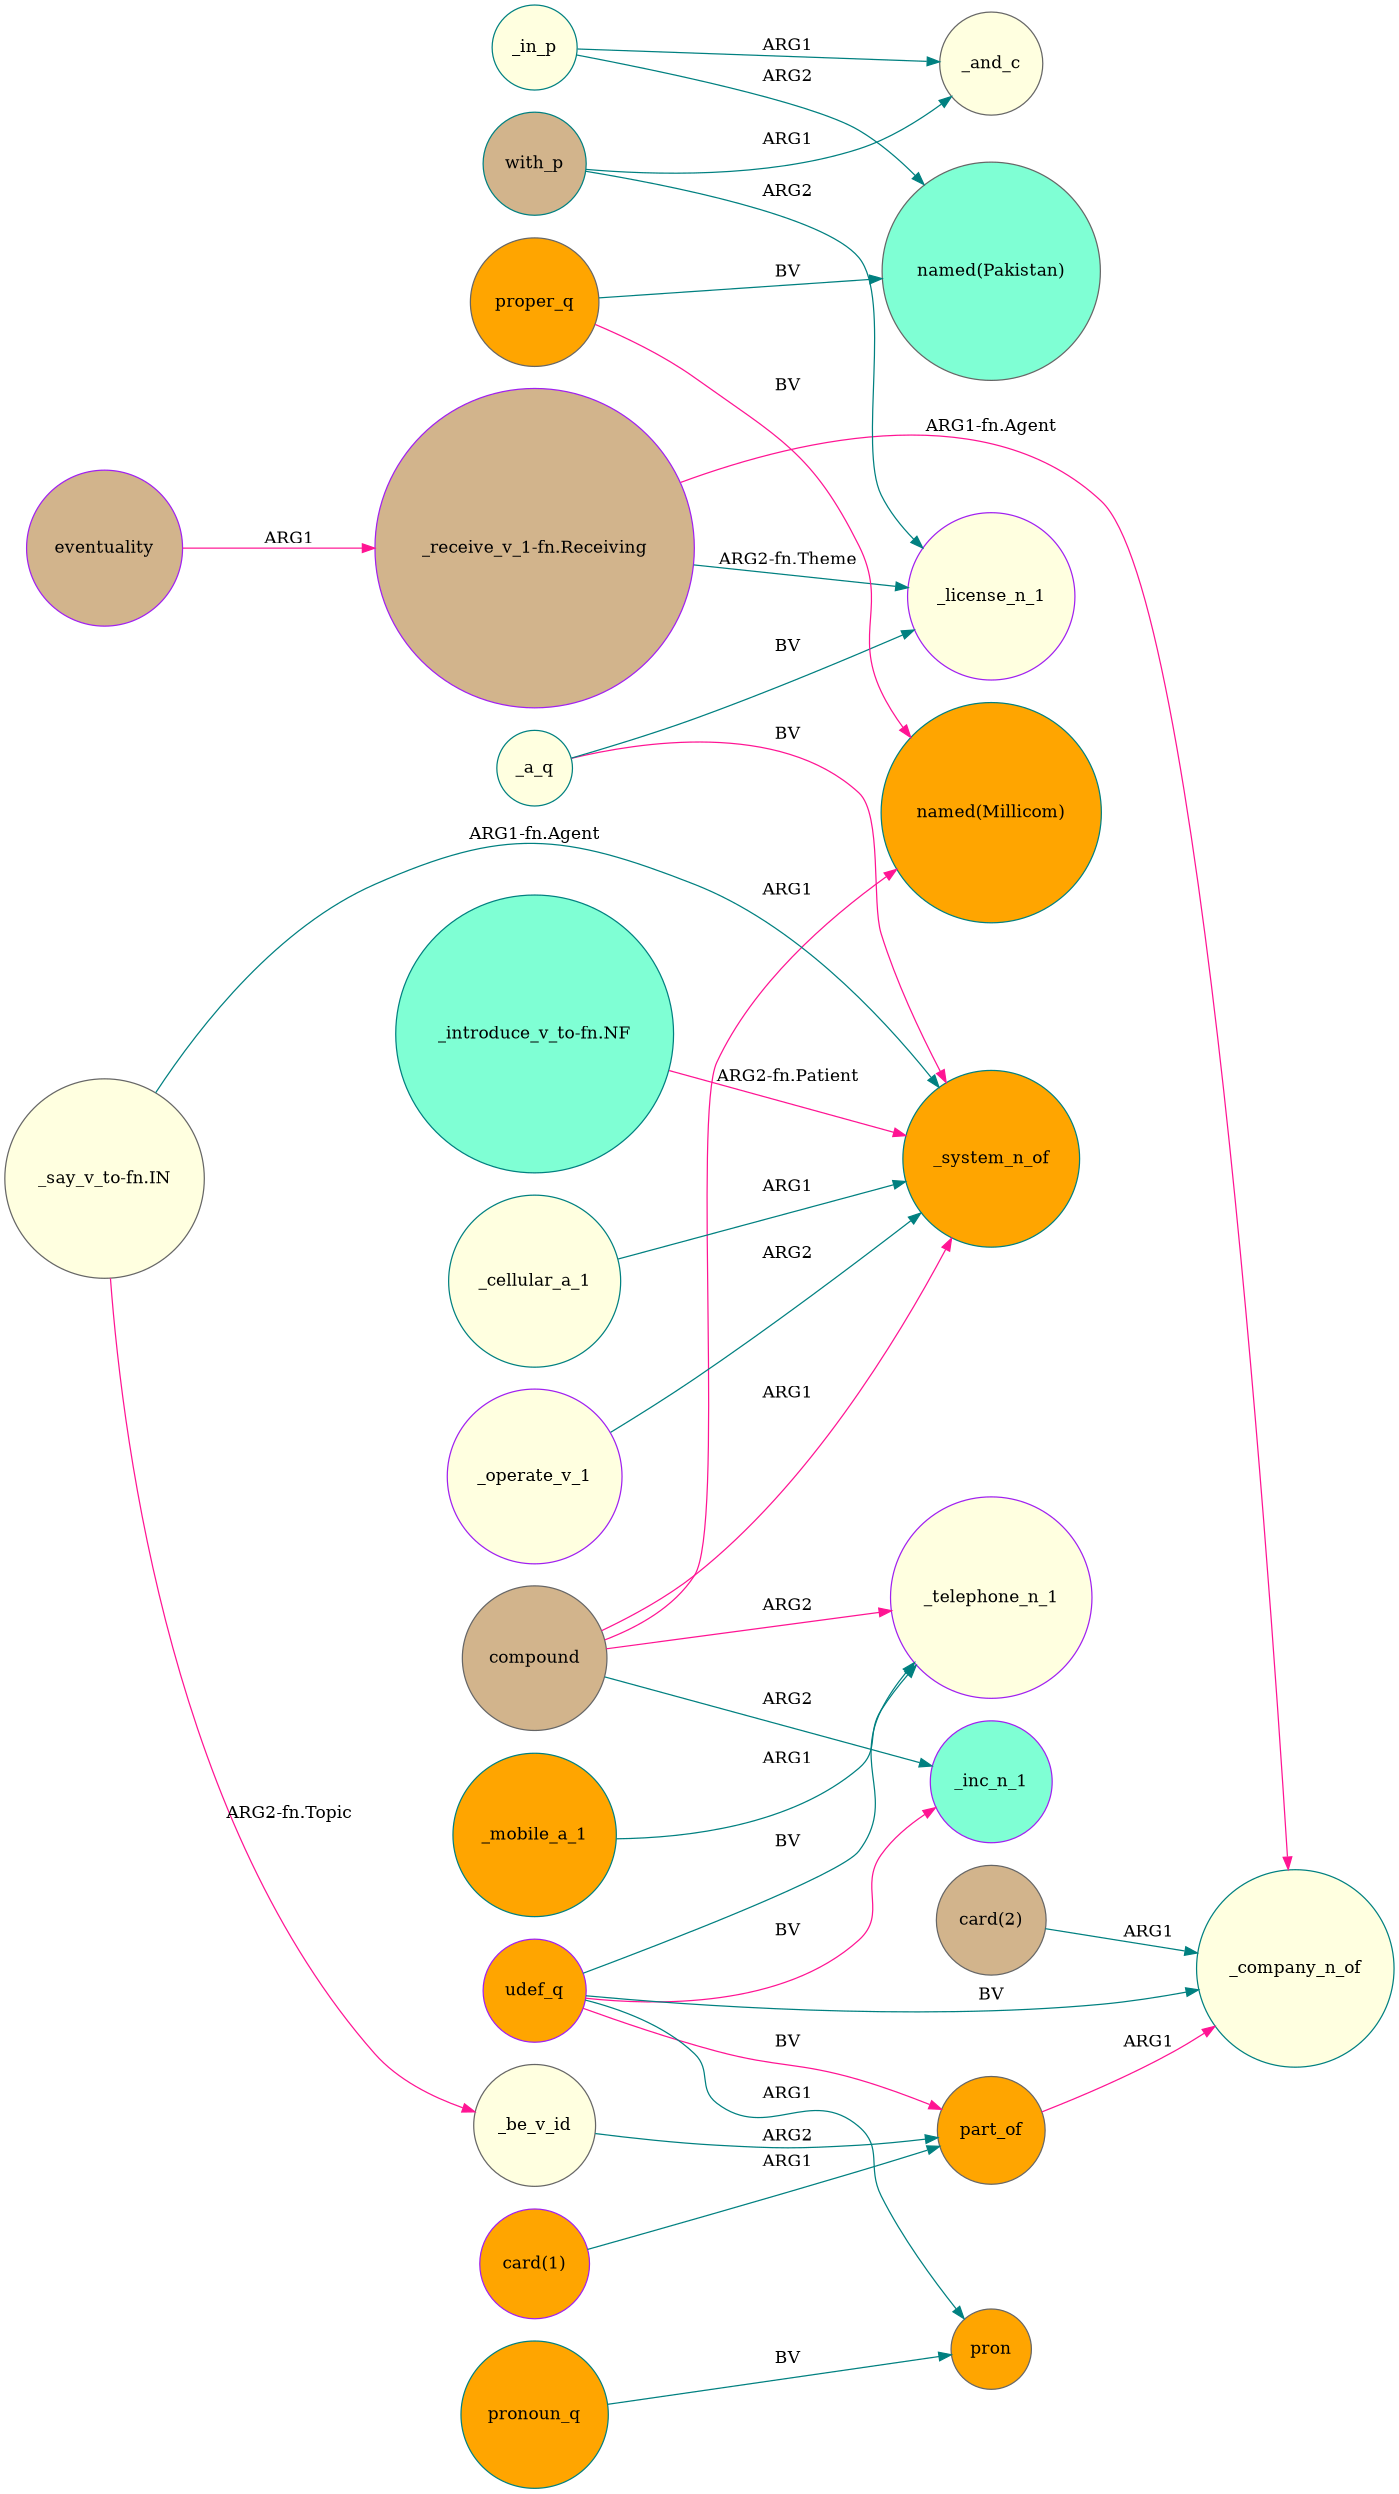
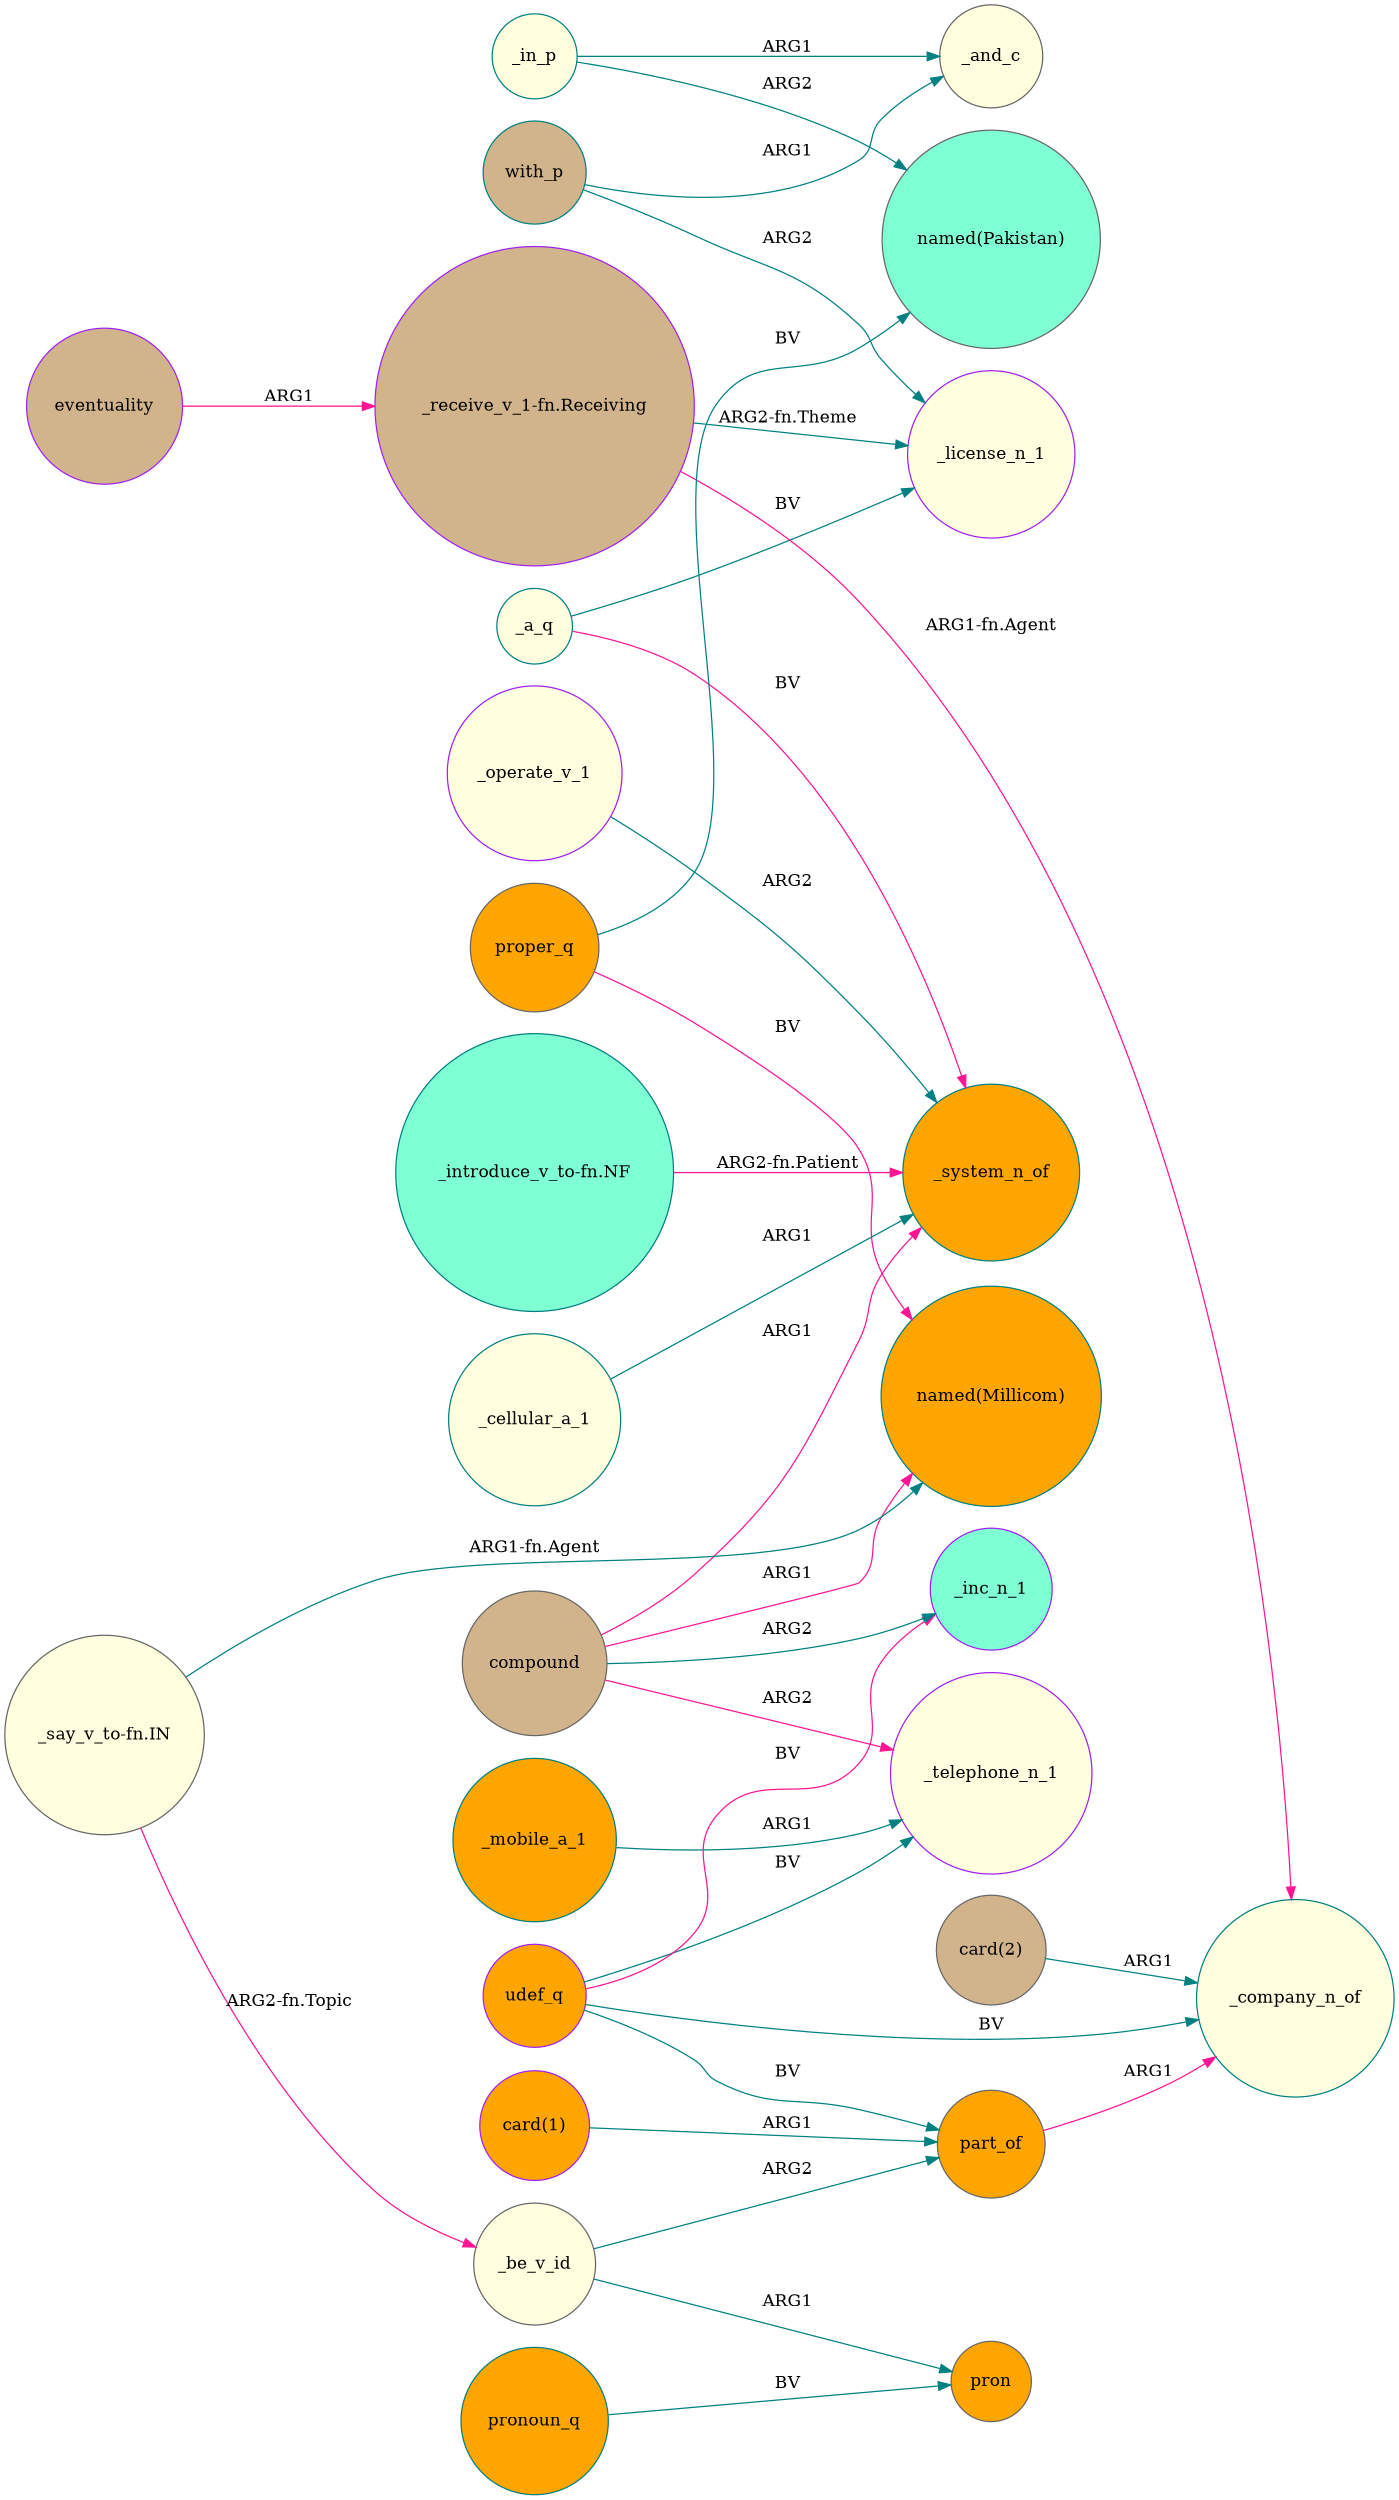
(536, 843) -> (545, 1562)
(756, 2060) -> (746, 2093)
(804, 2111) -> (767, 2324)
